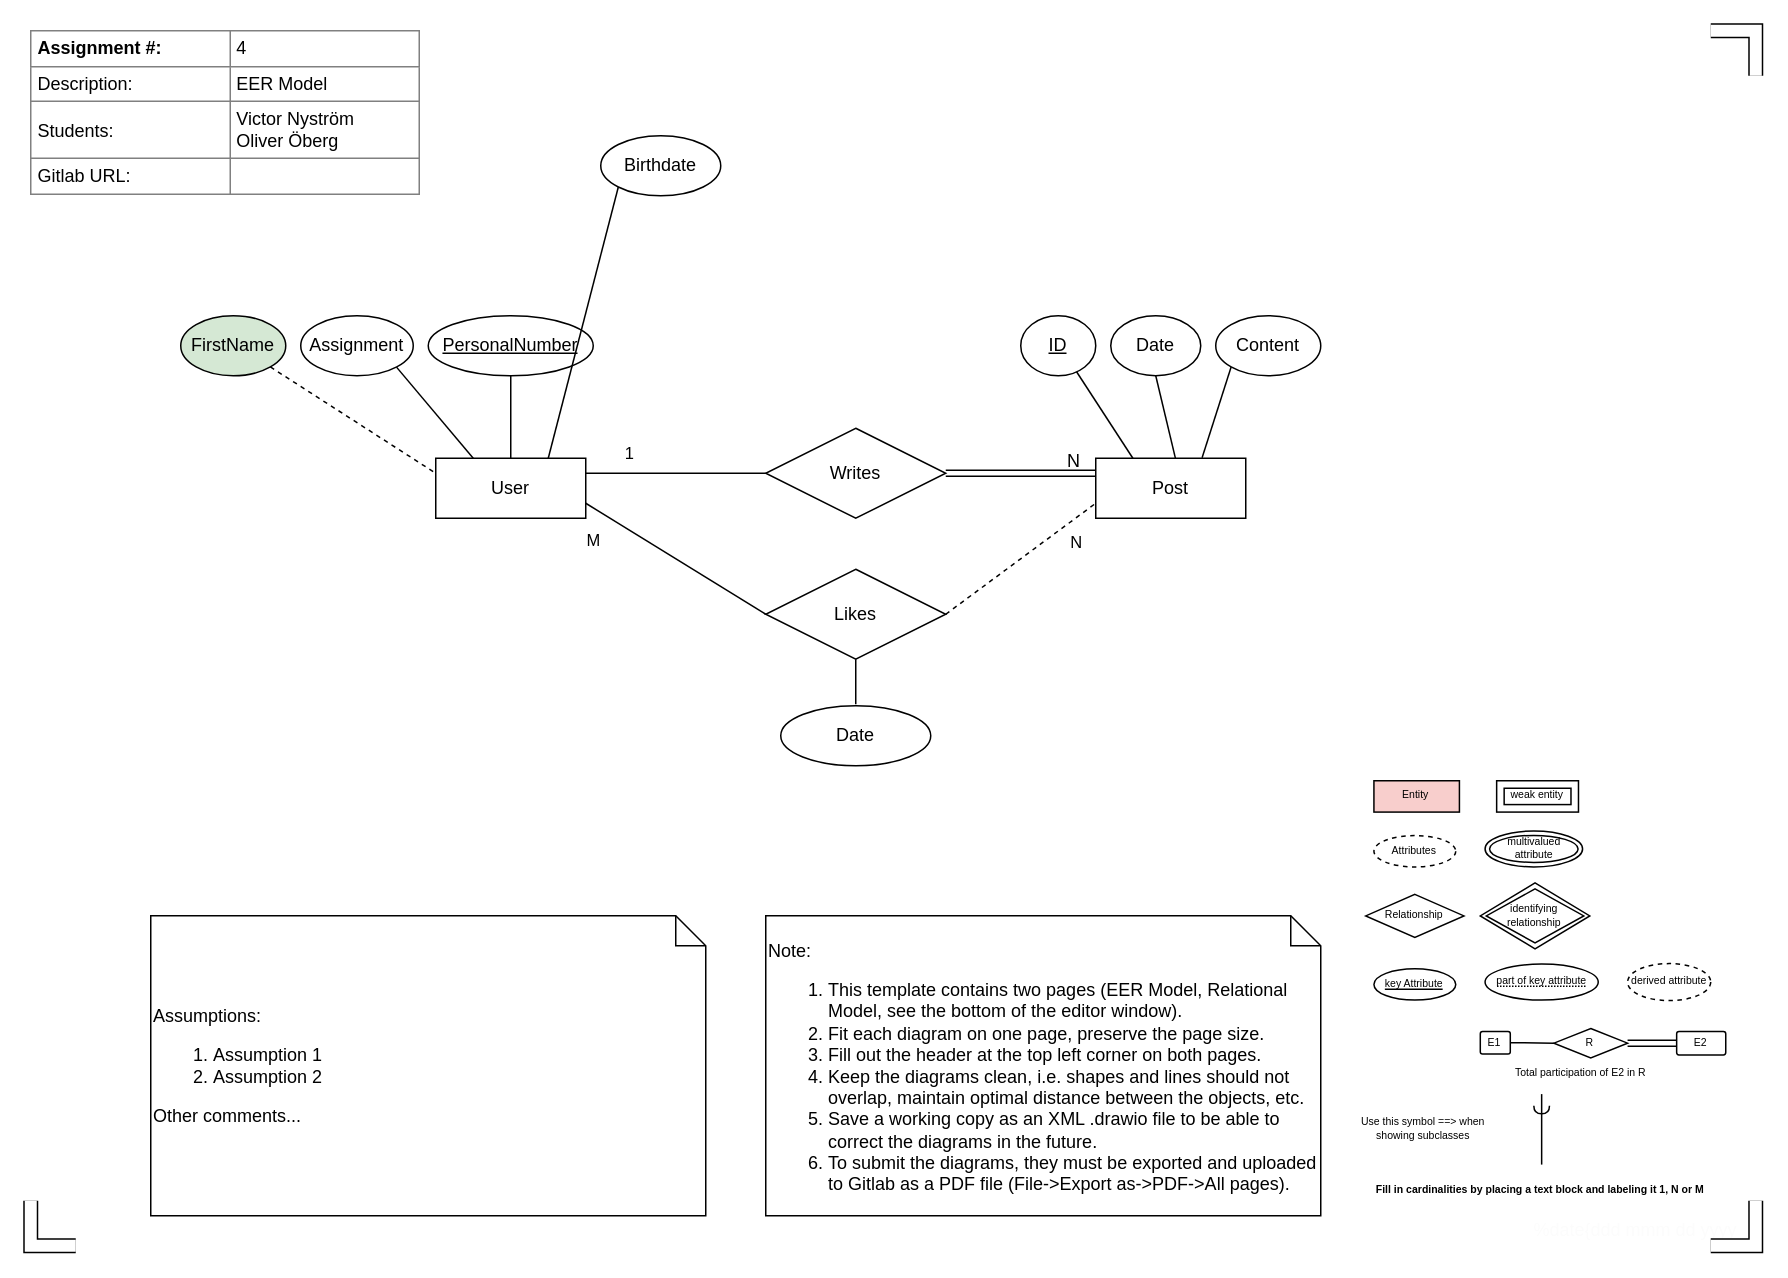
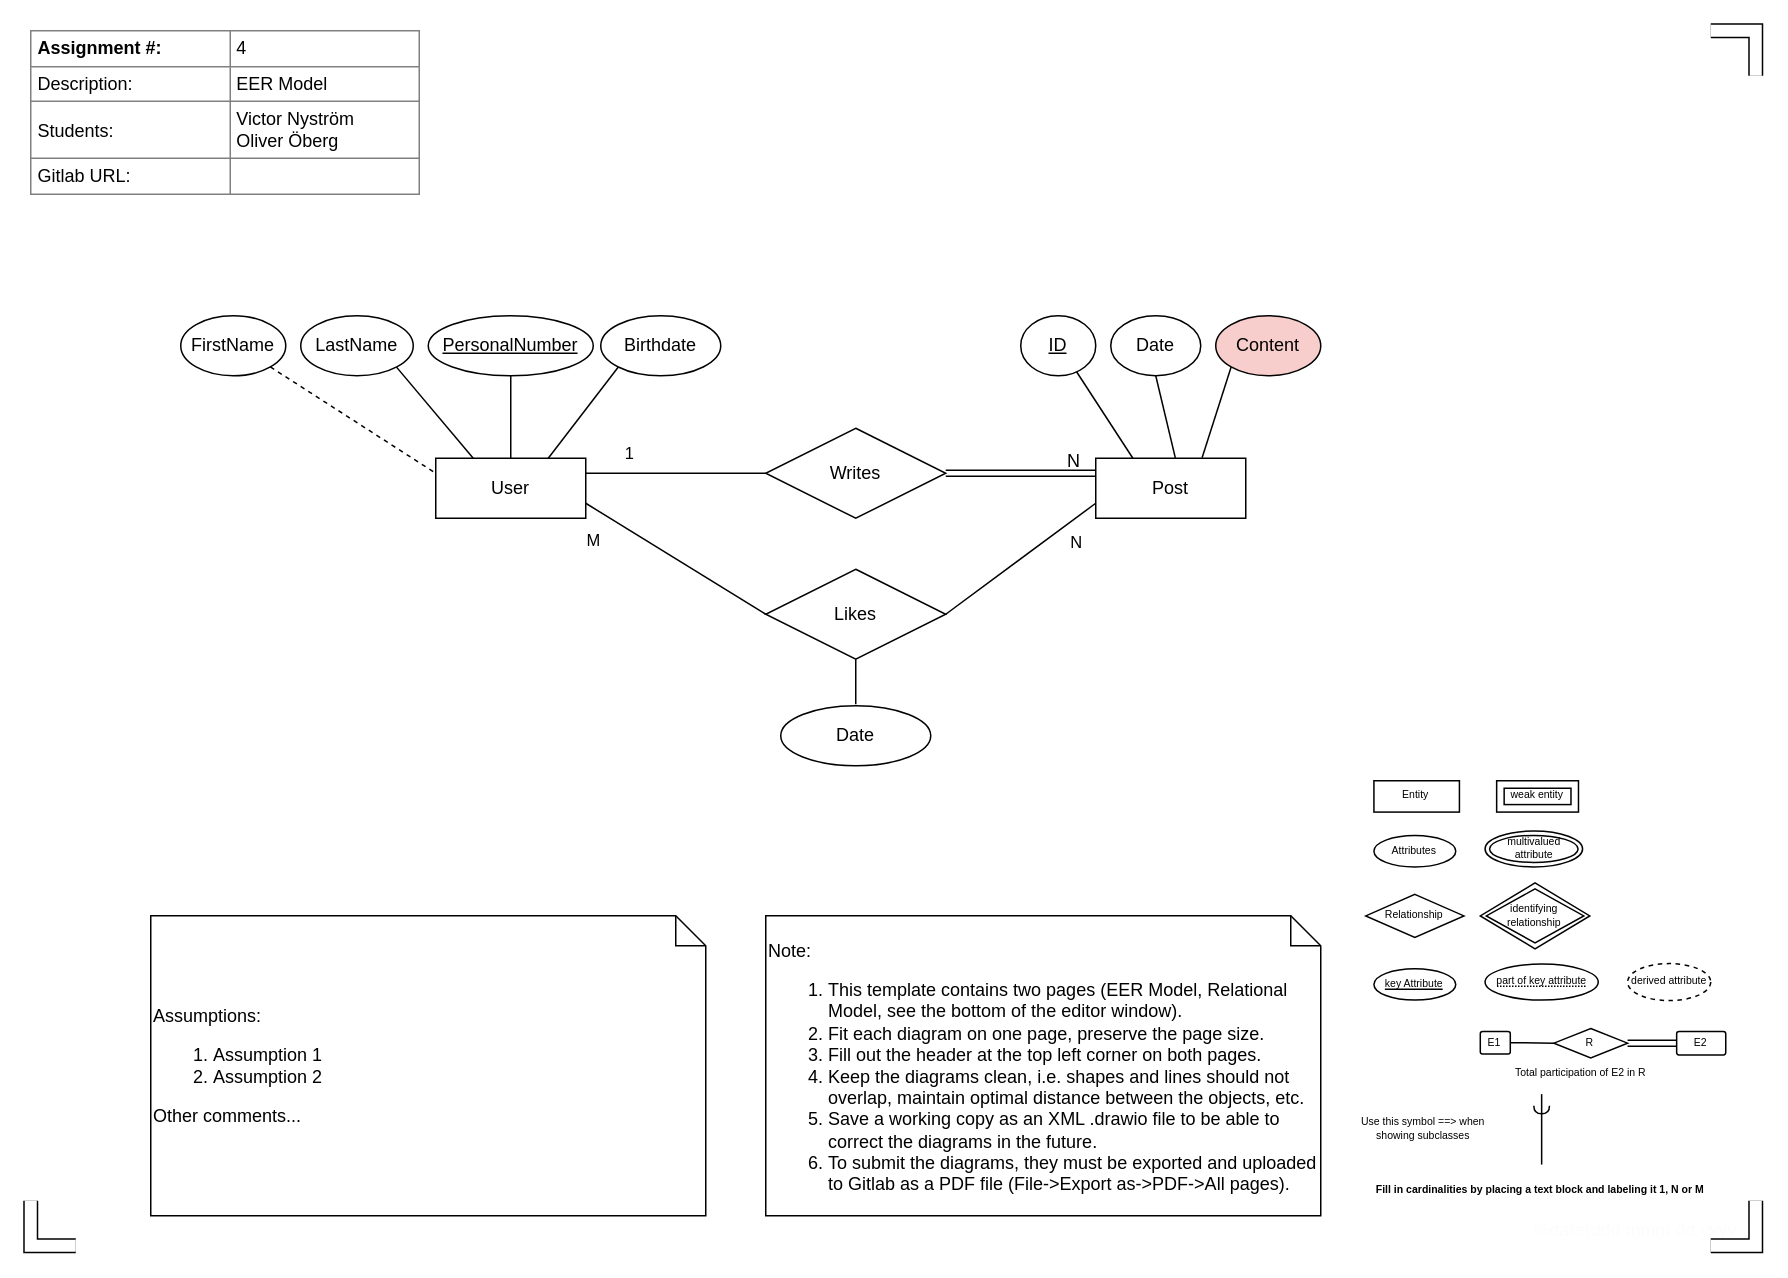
(661, 166) -> (661, 346)
(233, 346) -> (233, 346)
(357, 346) -> (357, 346)
(1268, 346) -> (1268, 346)
(1022, 558) -> (1022, 558)
(1417, 796) -> (1417, 796)
(1415, 851) -> (1415, 851)
